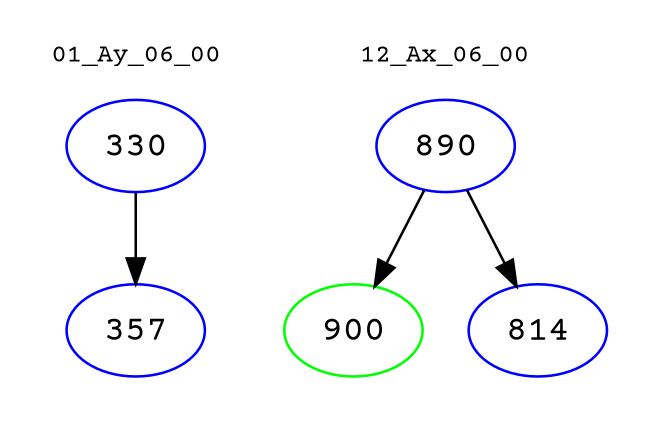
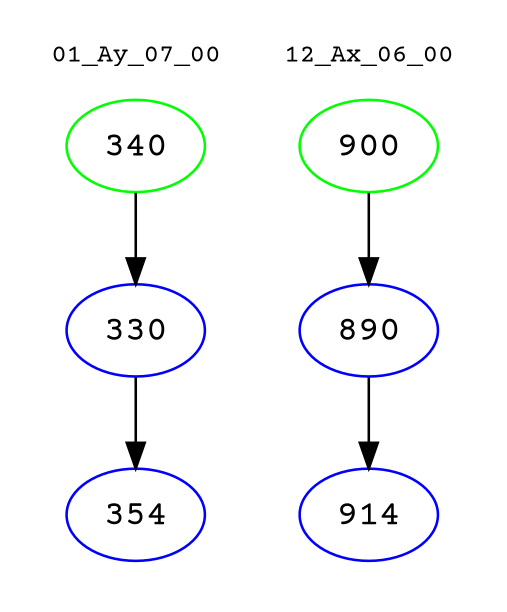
(137, 55) -> (137, 55)
none -> (136, 146)
(405, 227) -> (369, 226)
(136, 330) -> (136, 515)
(538, 330) -> (369, 515)
